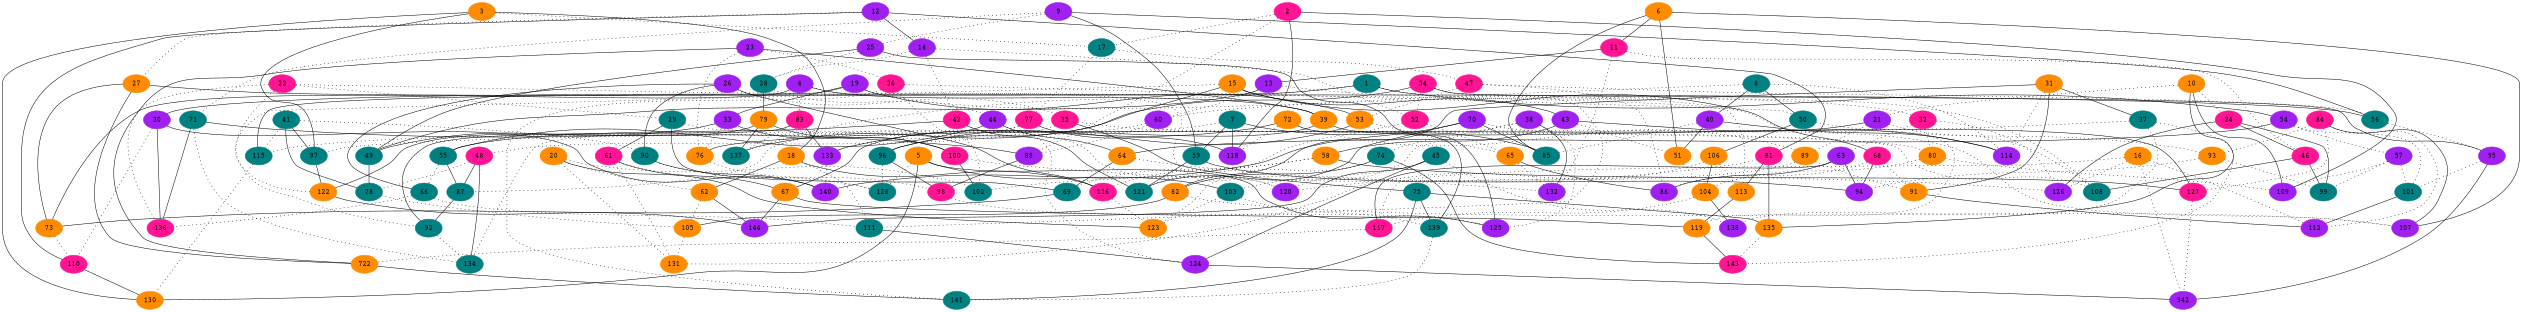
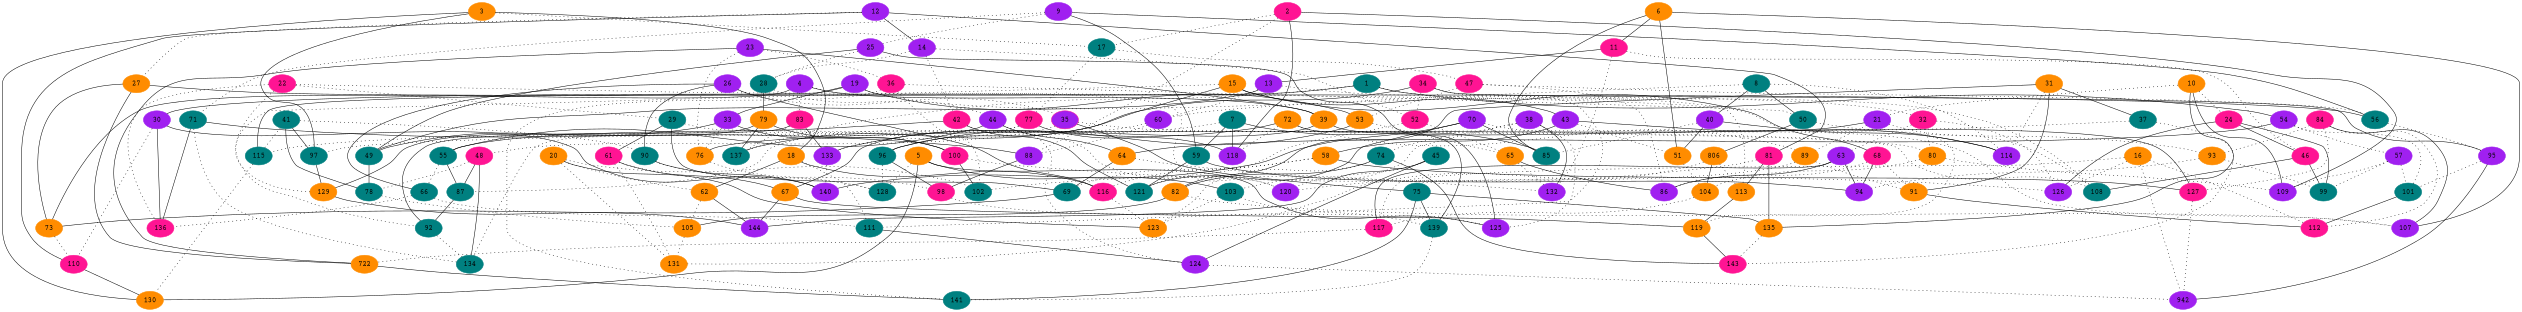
(1065, 120) -> (1065, 120)
(1714, 156) -> (1714, 156)
(323, 192) -> (323, 192)
(1733, 228) -> none
(2314, 228) -> (2314, 228)
(1689, 282) -> (1689, 282)
